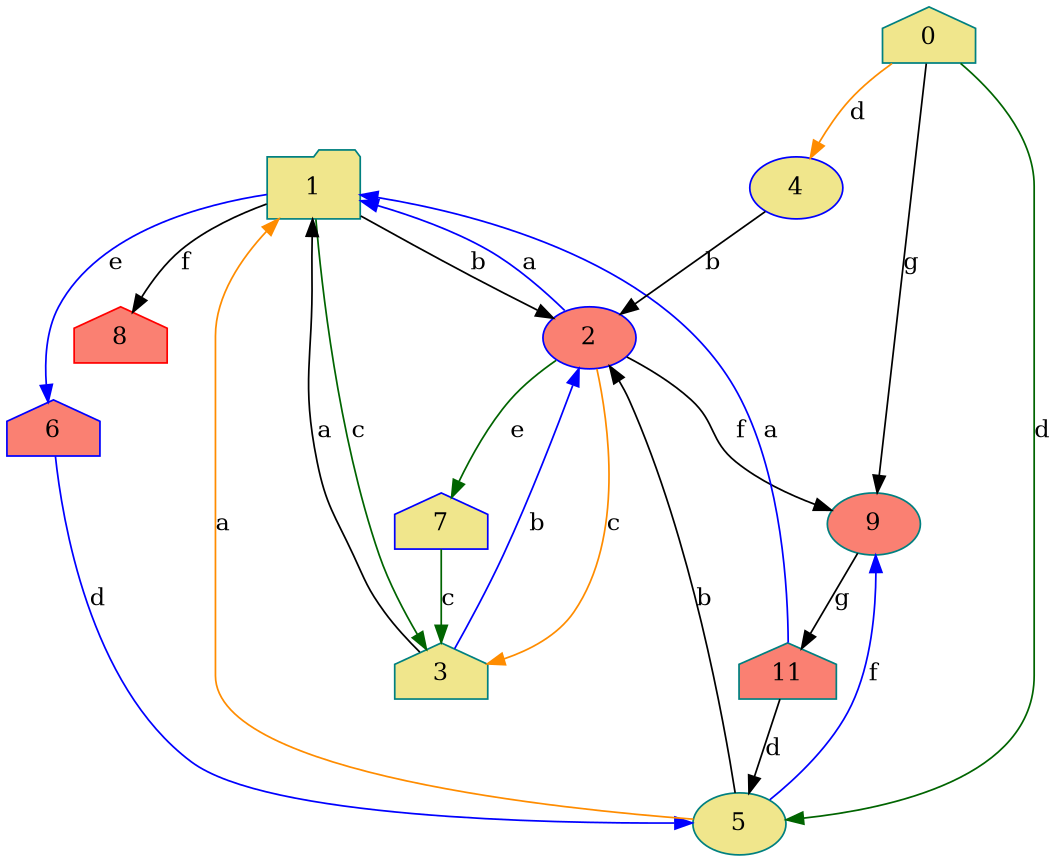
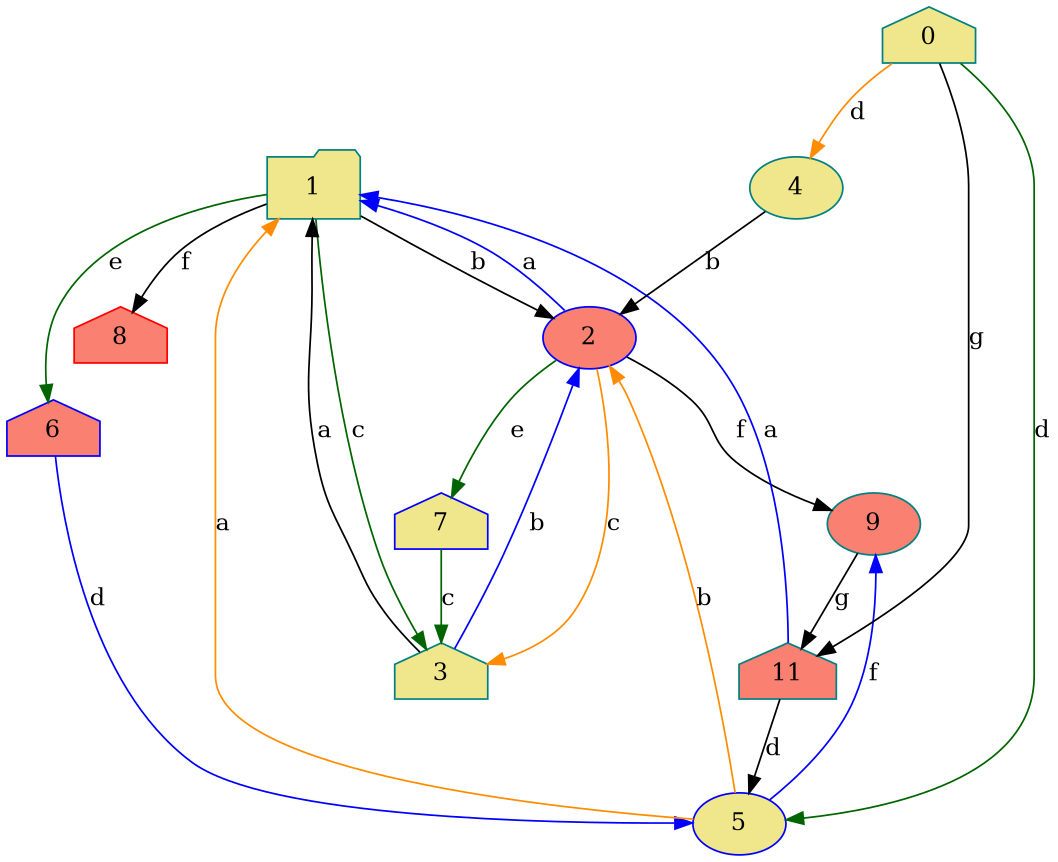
(796, 188) -> (796, 188)
(115, 248) -> (115, 248)
(903, 270) -> (969, 386)
(691, 583) -> (691, 583)
(739, 824) -> (739, 824)
